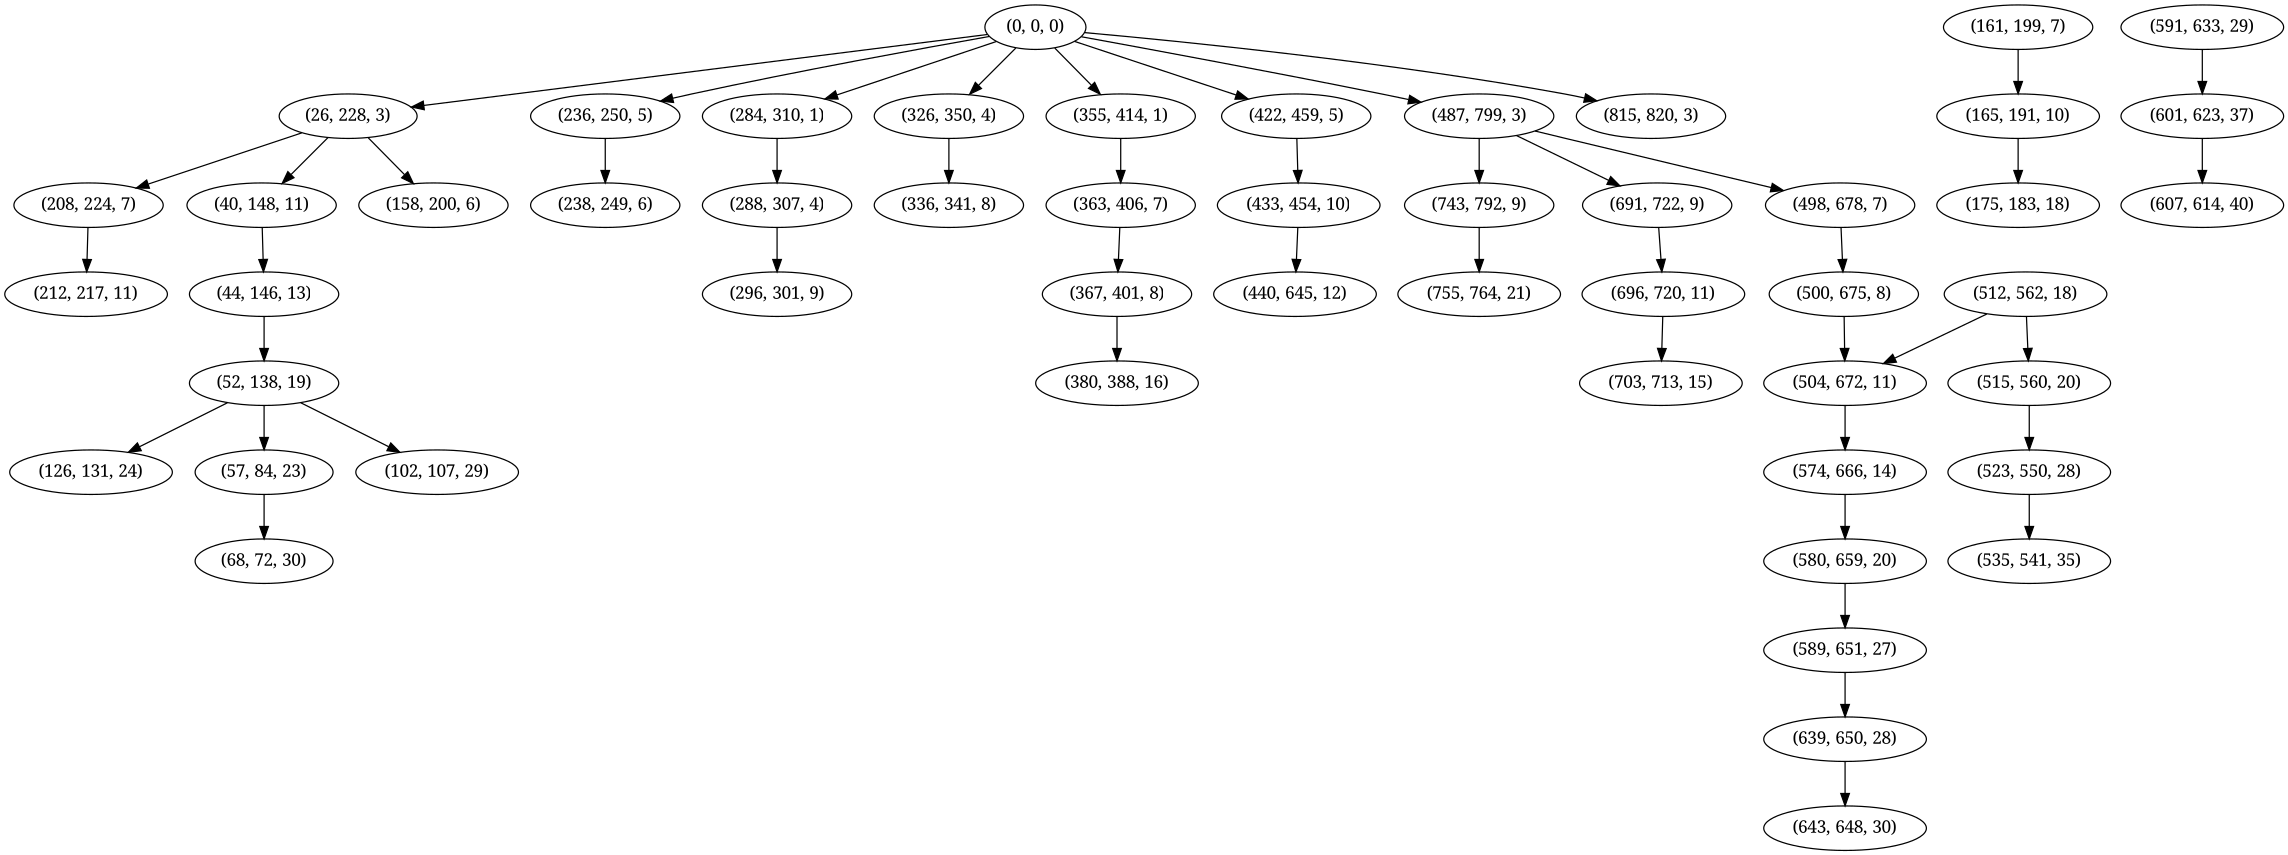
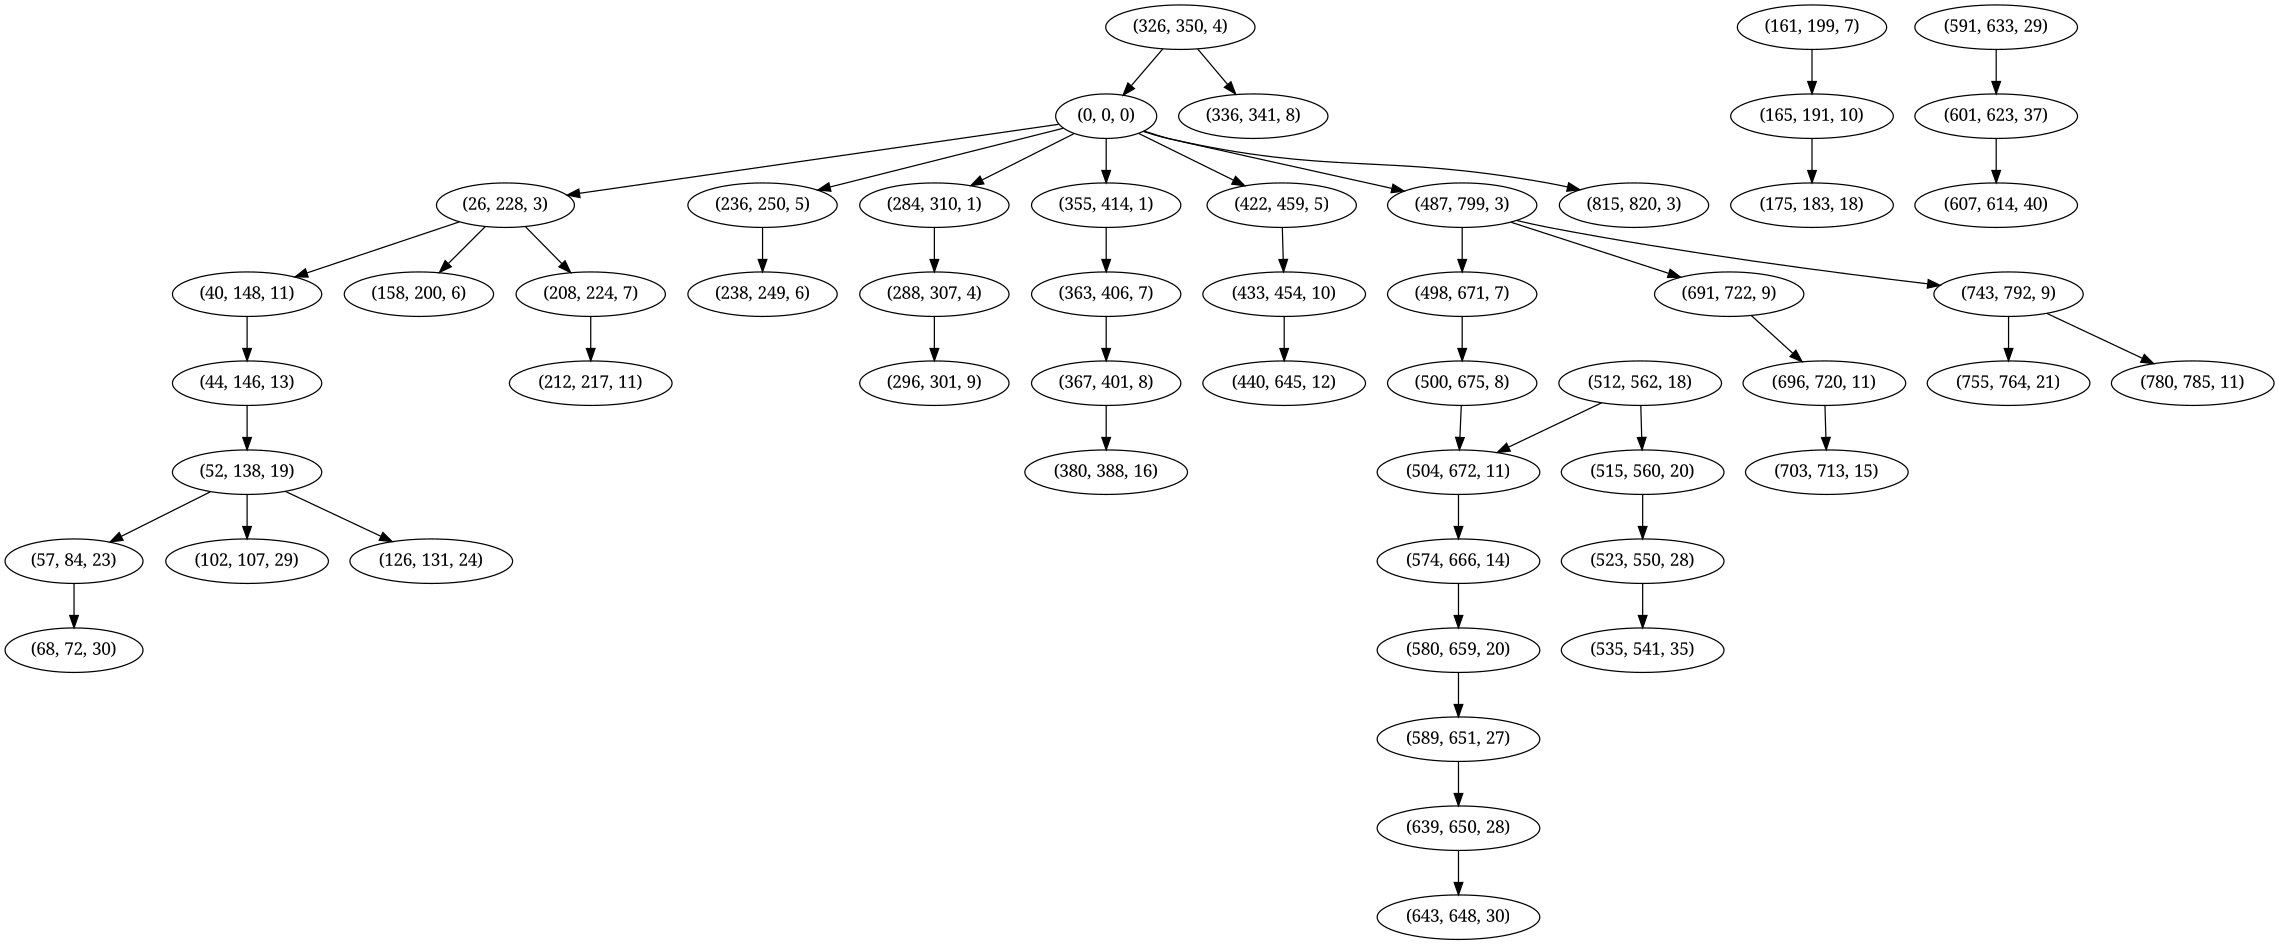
(997, 67) -> (1147, 67)
(1840, 205) -> (1462, 294)
none -> (2193, 383)
